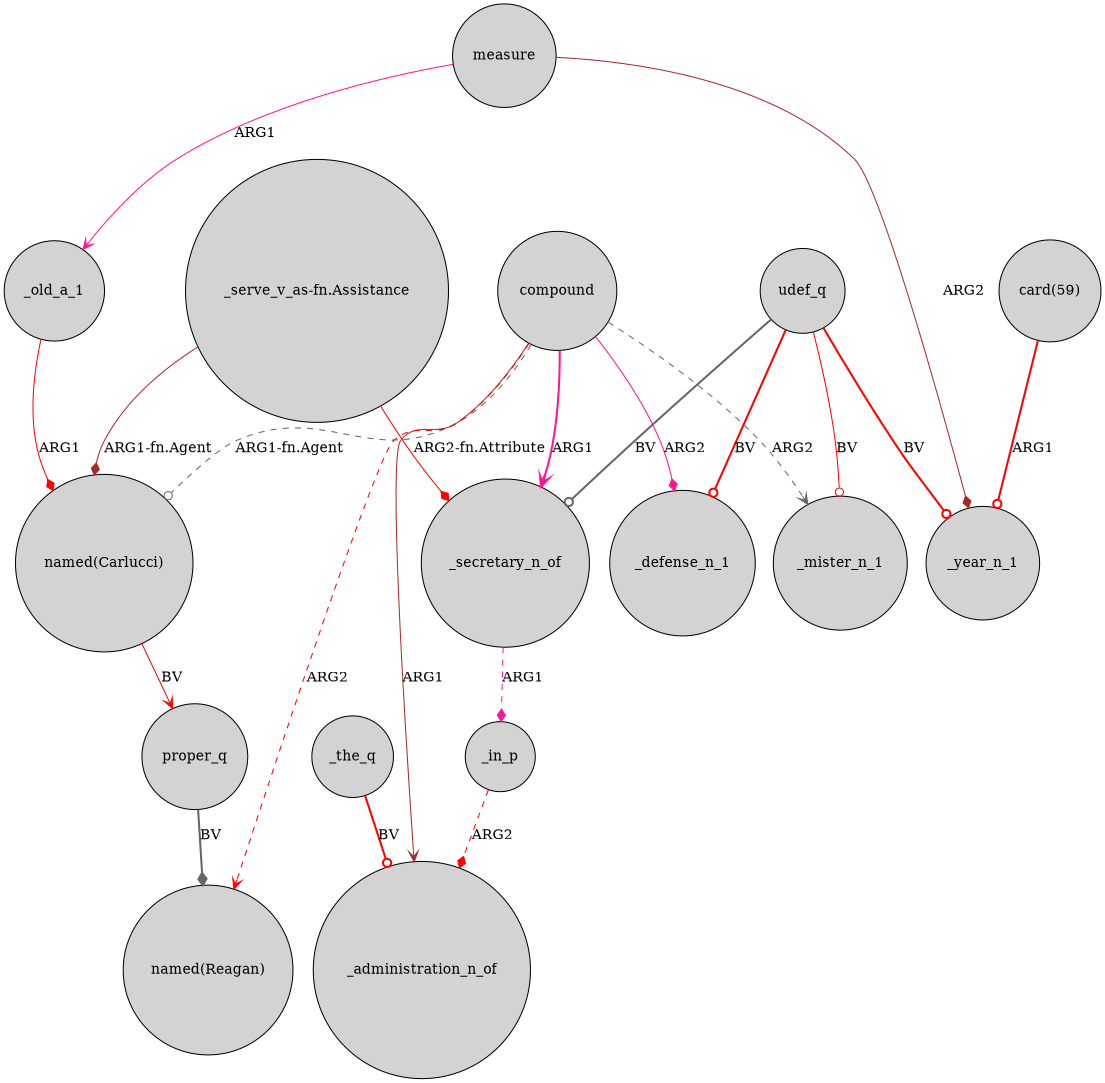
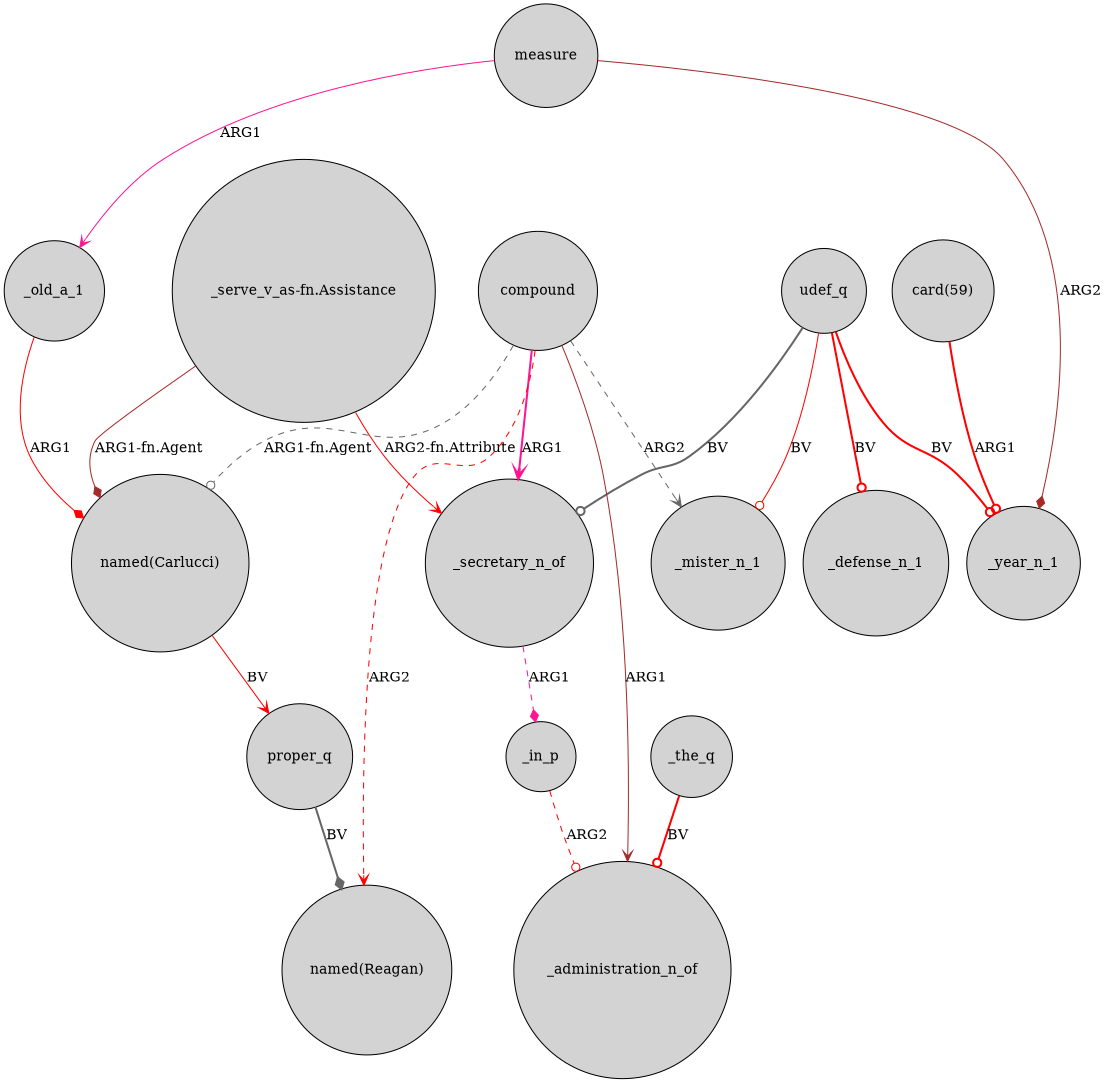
(641, 404) -> none
(409, 450) -> (390, 463)
(476, 823) -> (561, 827)
